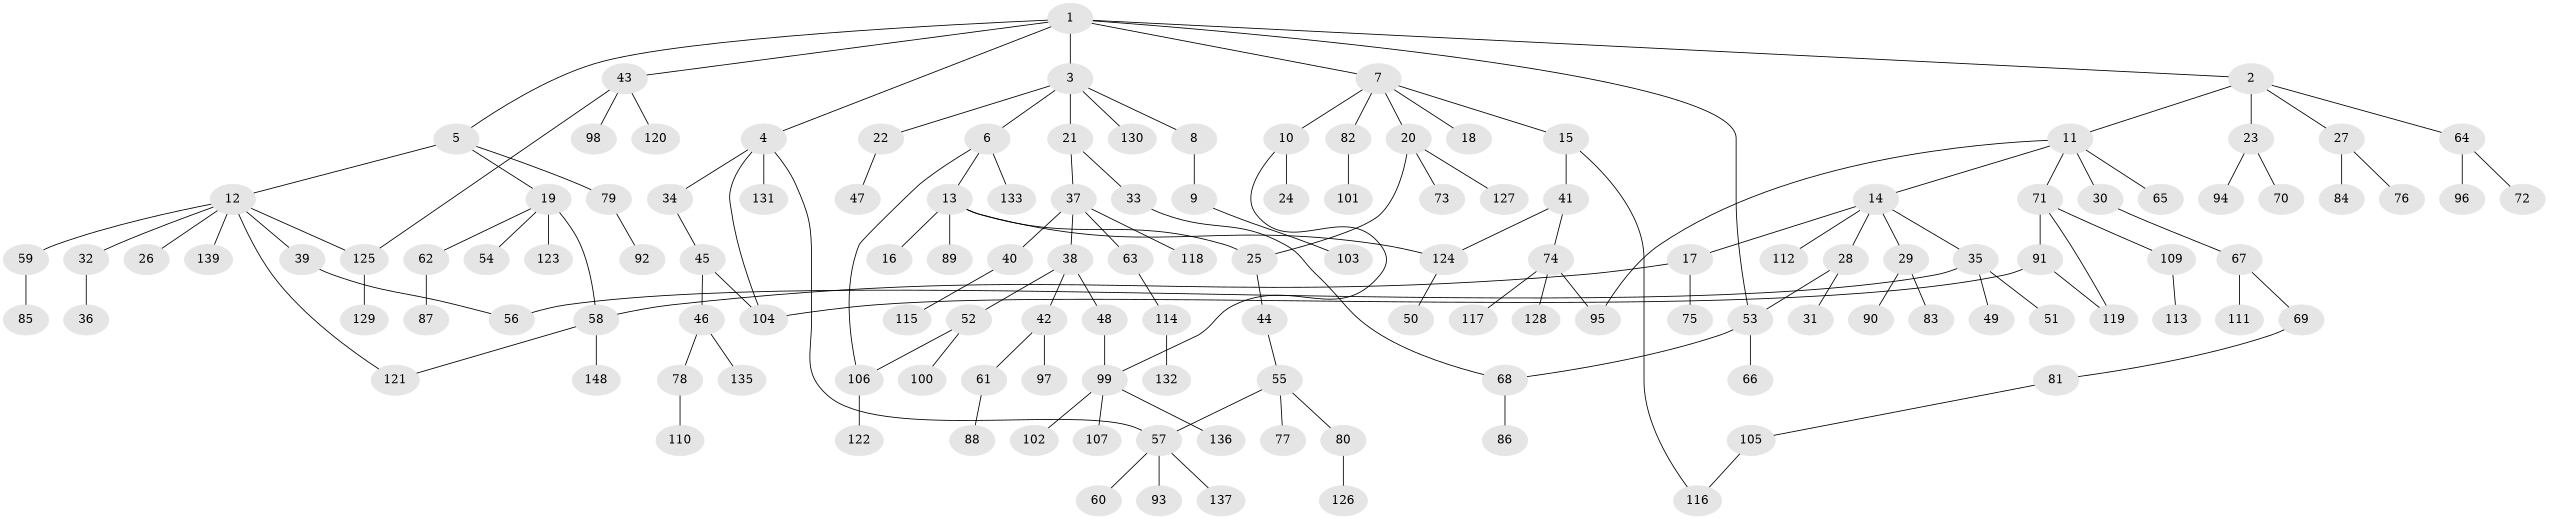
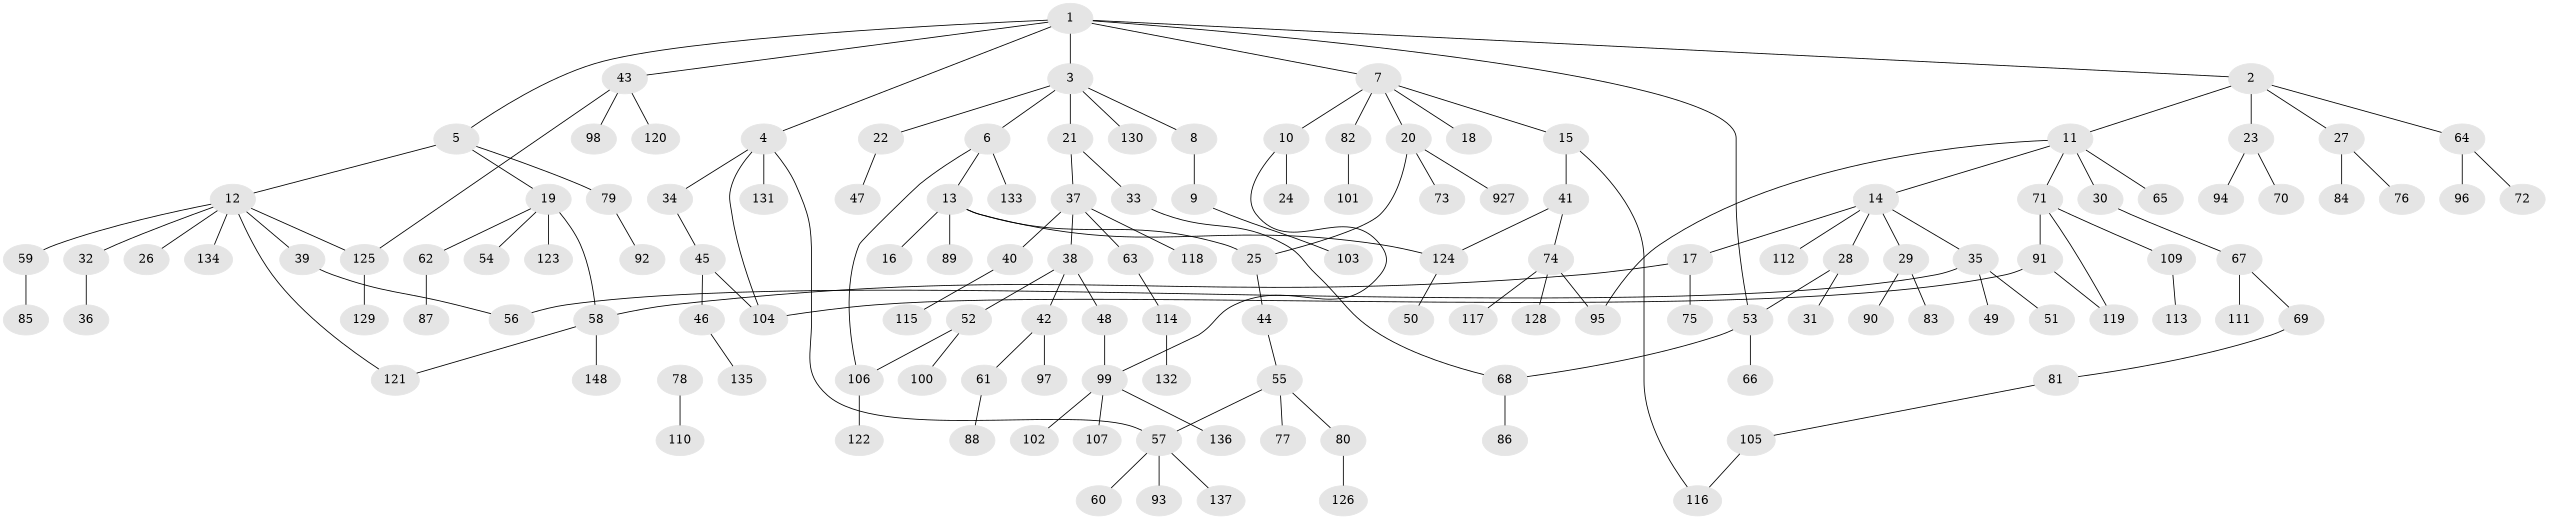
(1504, 199) -> (1504, 199)
(209, 260) -> (209, 260)
(691, 350) -> none
